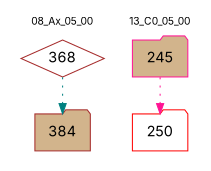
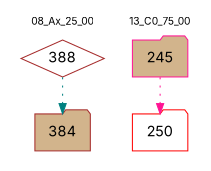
(63, 22) -> (63, 22)
(160, 22) -> (160, 22)
(63, 59) -> (63, 59)
